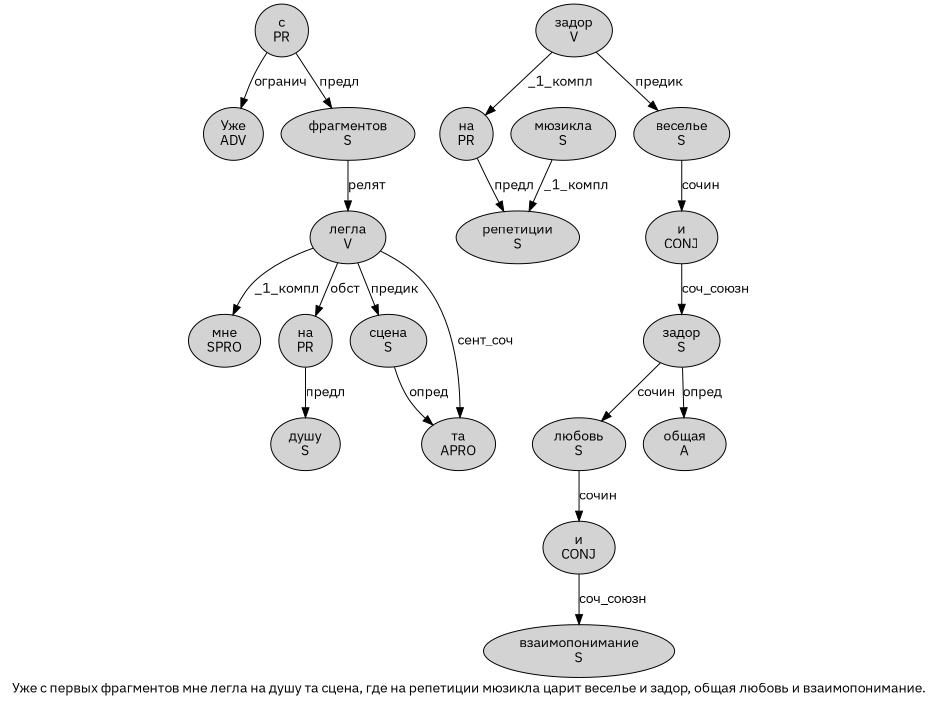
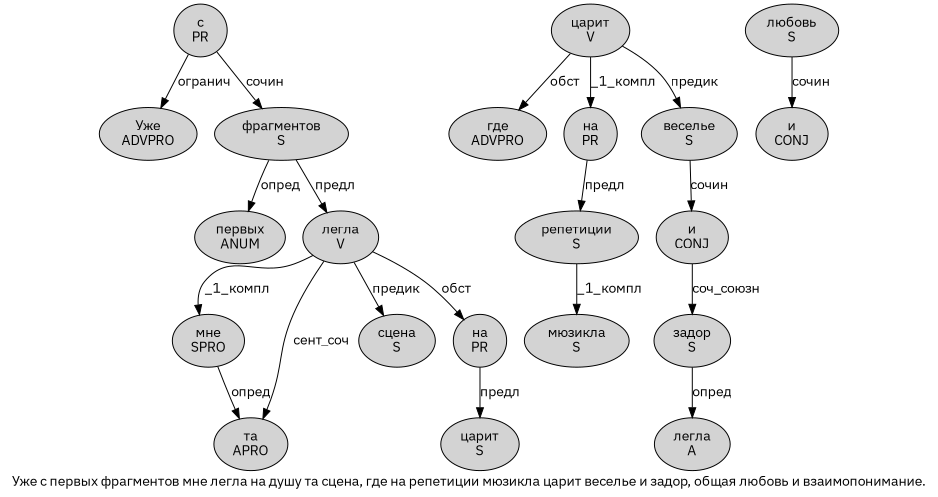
(574, 30) -> (591, 30)
(340, 82) -> (265, 82)
(233, 134) -> (148, 134)
none -> (498, 134)
(543, 181) -> (577, 284)
(367, 186) -> (335, 186)
none -> (240, 237)
(635, 388) -> none
(406, 395) -> (226, 388)
(306, 444) -> (480, 444)
(685, 444) -> (692, 444)
(579, 651) -> none
